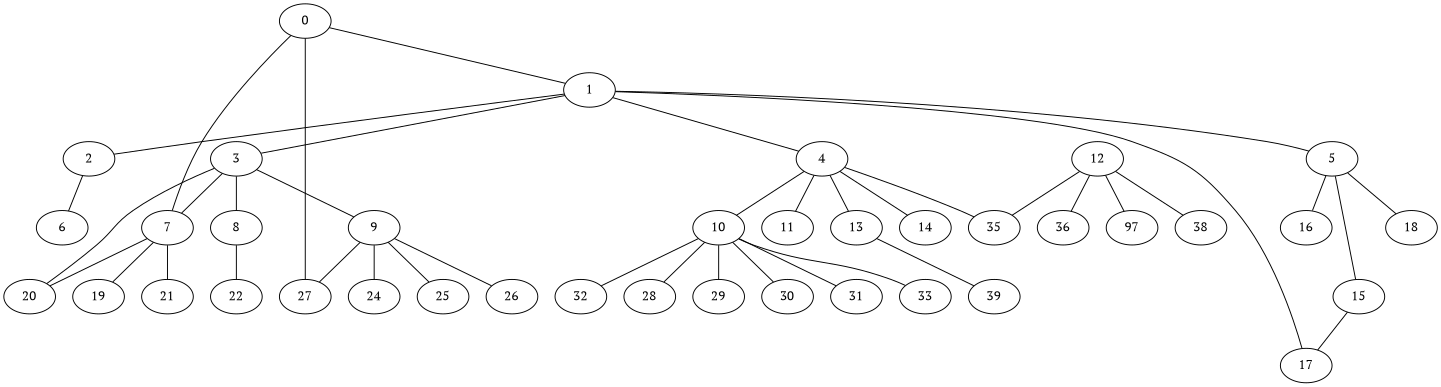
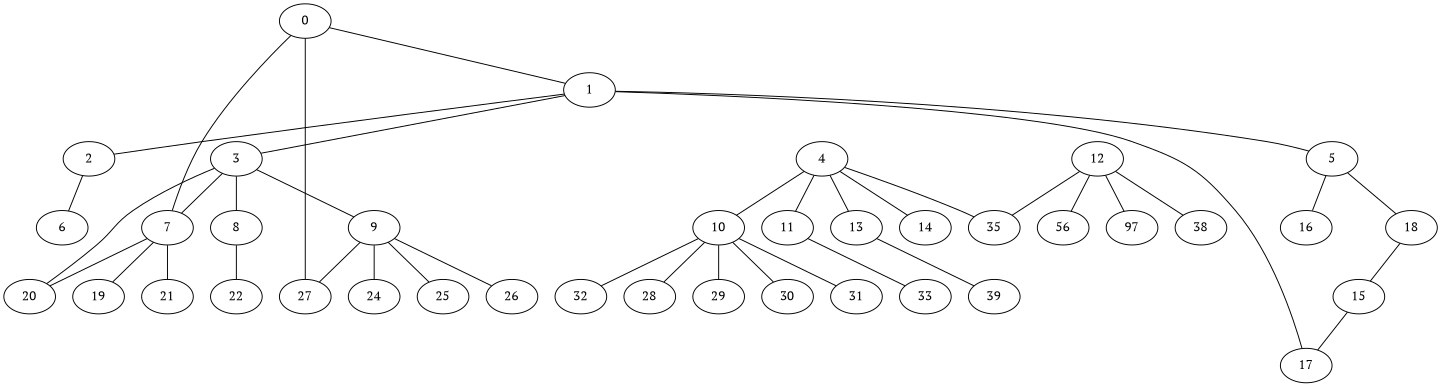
(706, 124) -> none
(1063, 228) -> (1063, 228)
(1345, 228) -> (1385, 262)
(822, 262) -> (856, 262)
